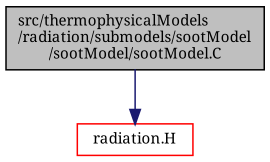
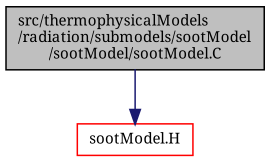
(135, 140) -> (135, 140)
